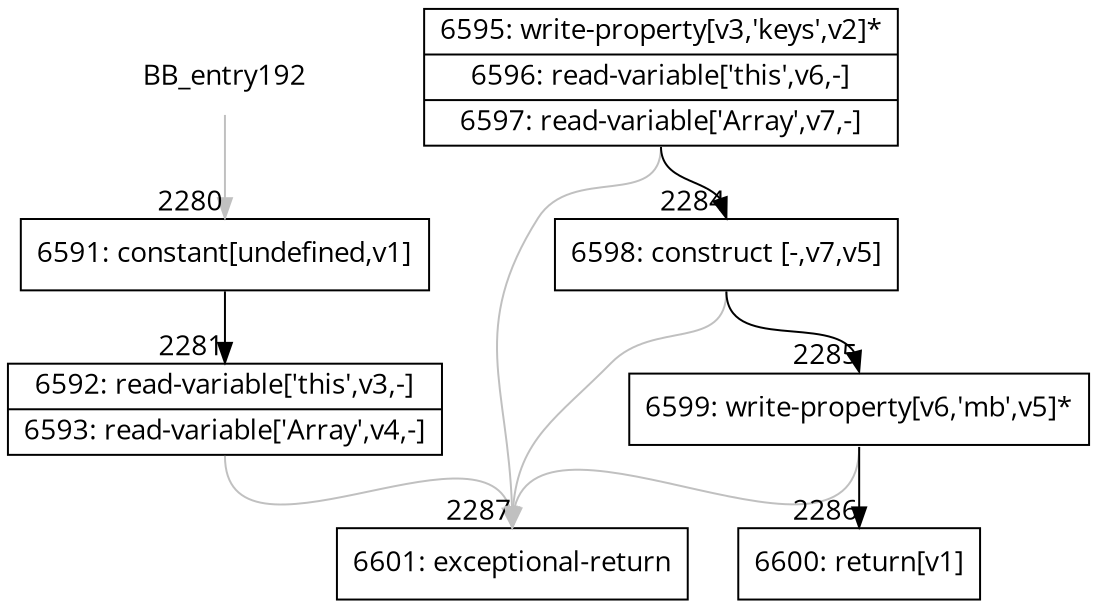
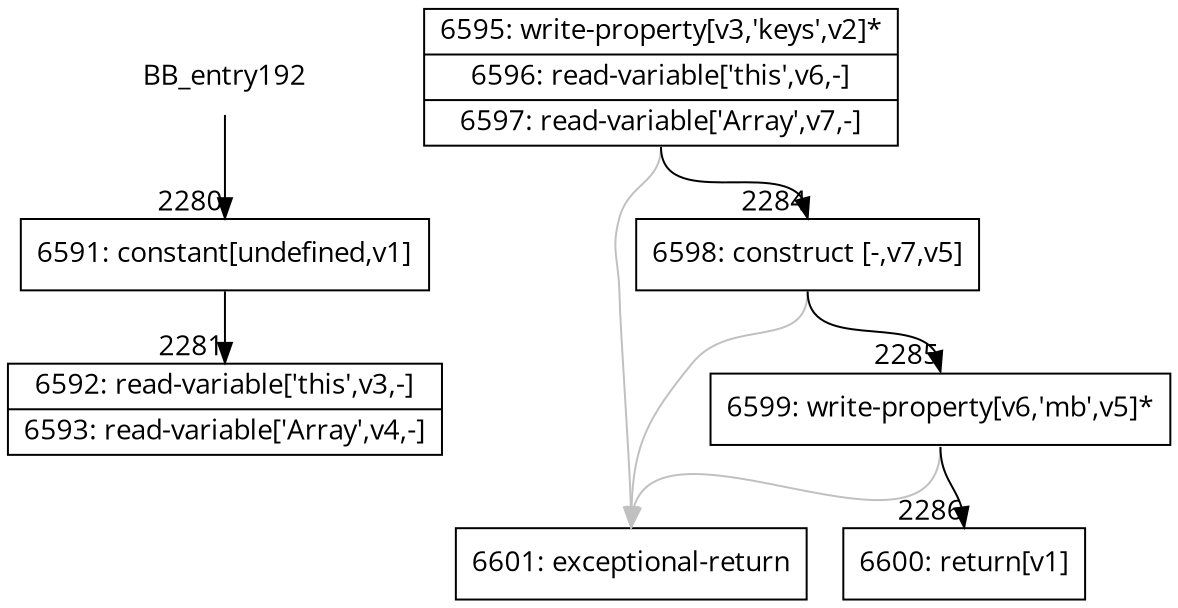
(225, 156) -> (225, 156)
(359, 494) -> none
